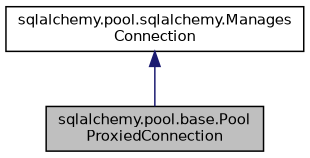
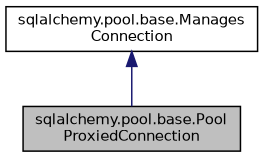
(155, 29) -> (132, 29)
